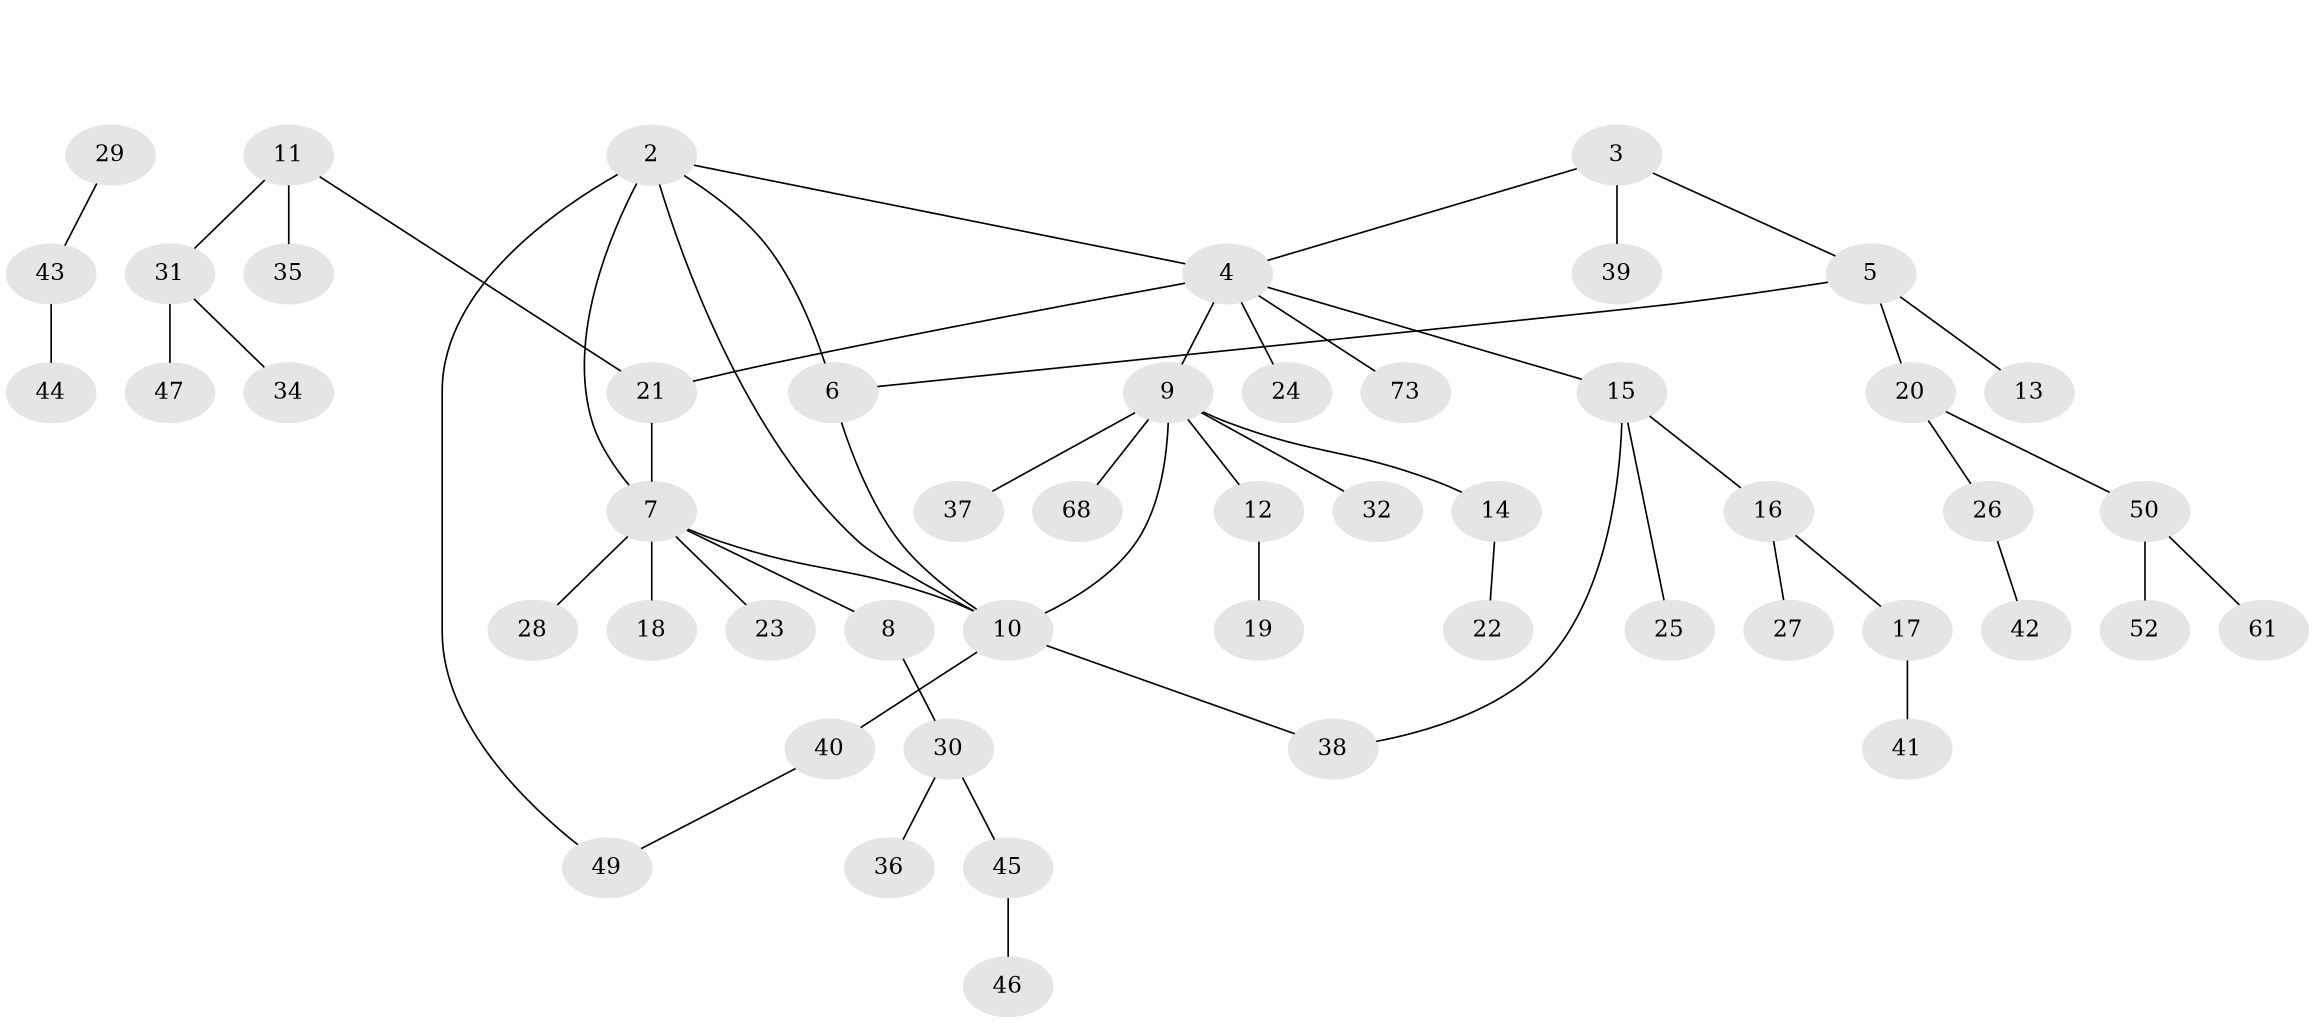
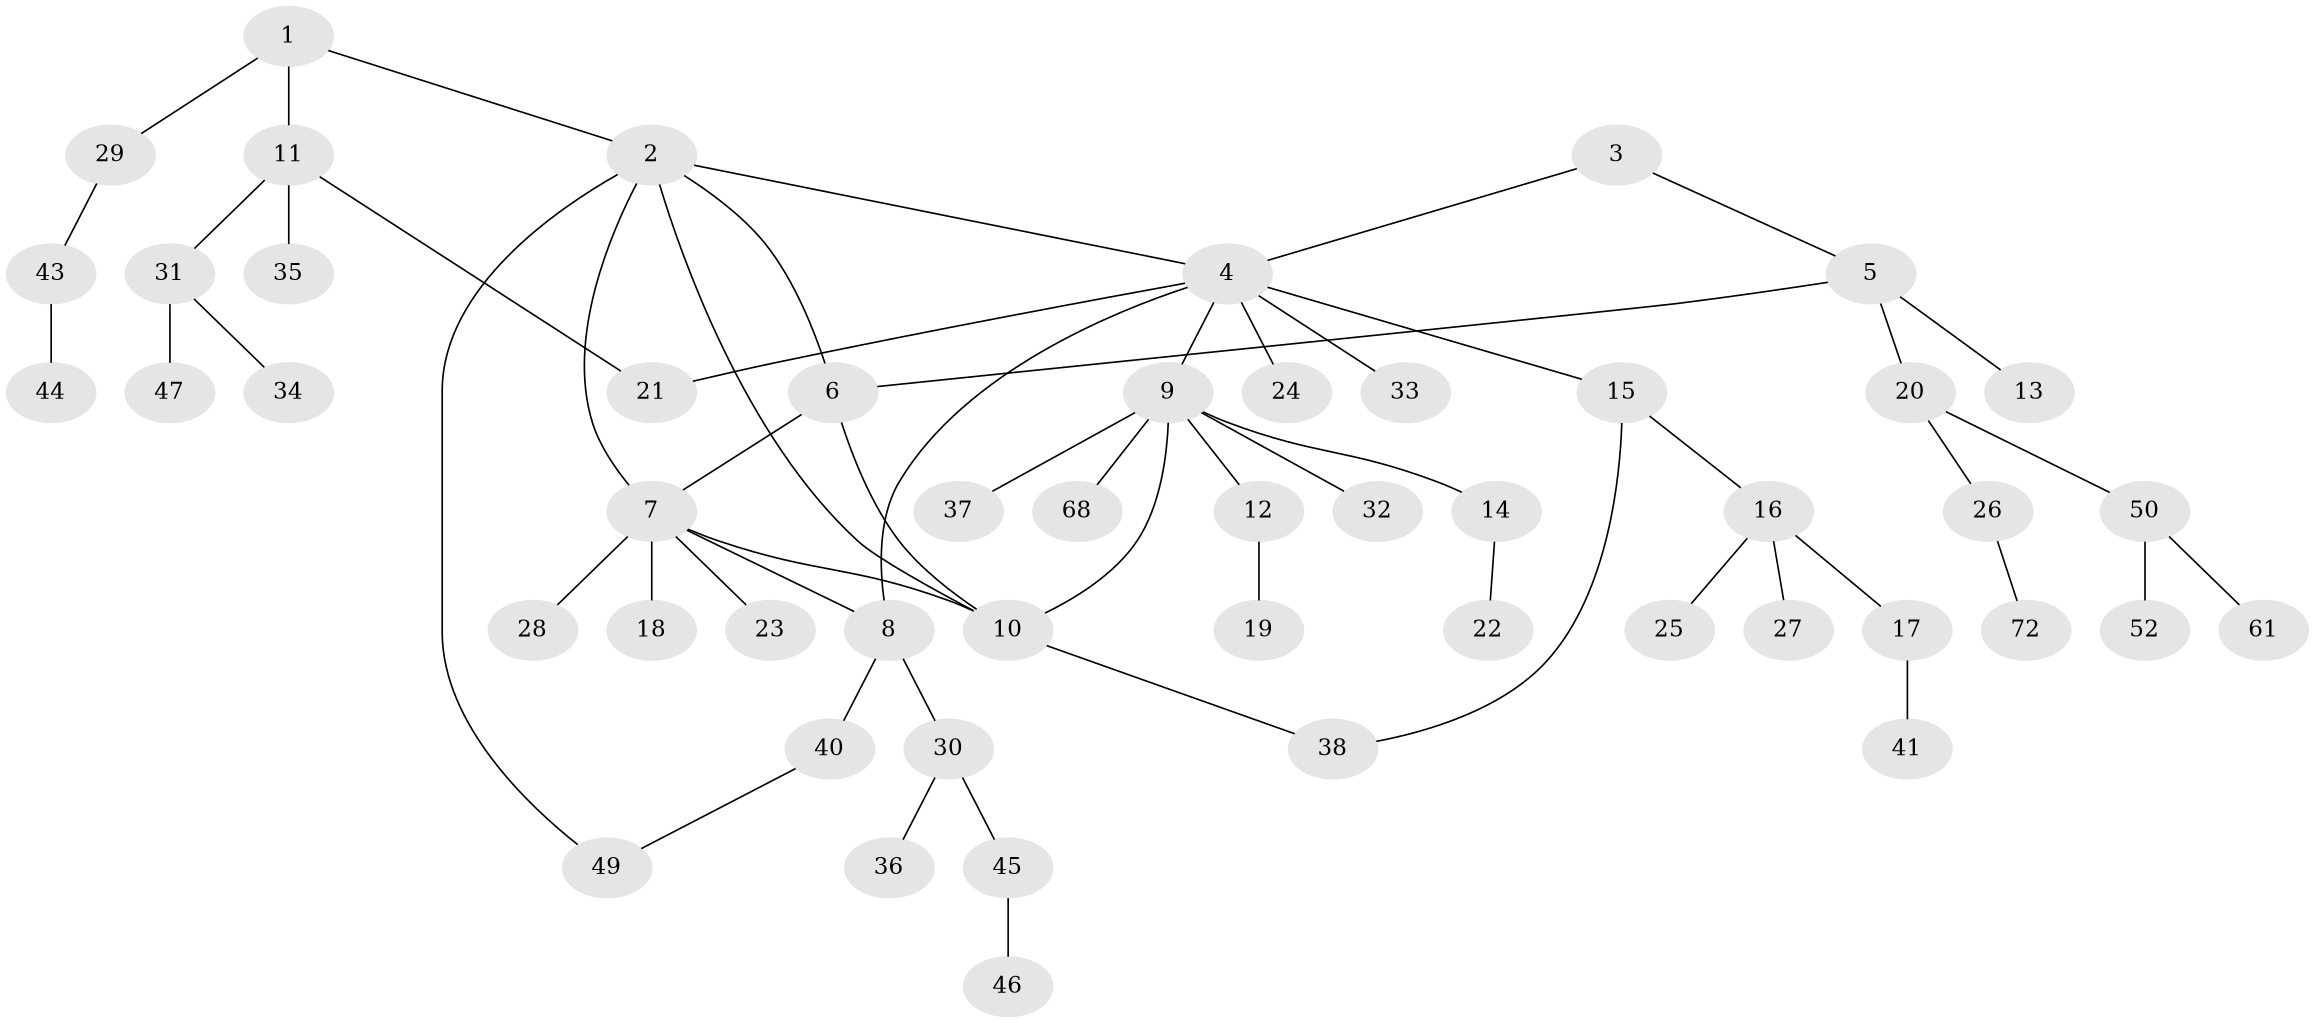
none -> (289, 36)
(1617, 274) -> none
(1406, 393) -> (1406, 393)
none -> (977, 396)
(652, 452) -> (742, 452)
(1646, 511) -> (1719, 571)
(2026, 630) -> (2026, 630)
(928, 684) -> (860, 690)
